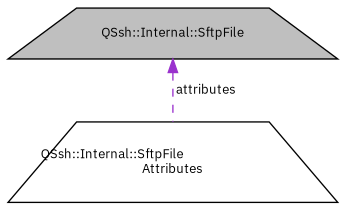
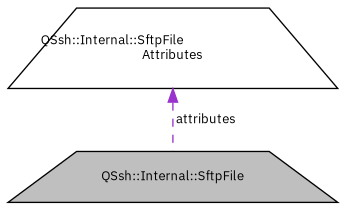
(173, 97) -> (173, 127)
